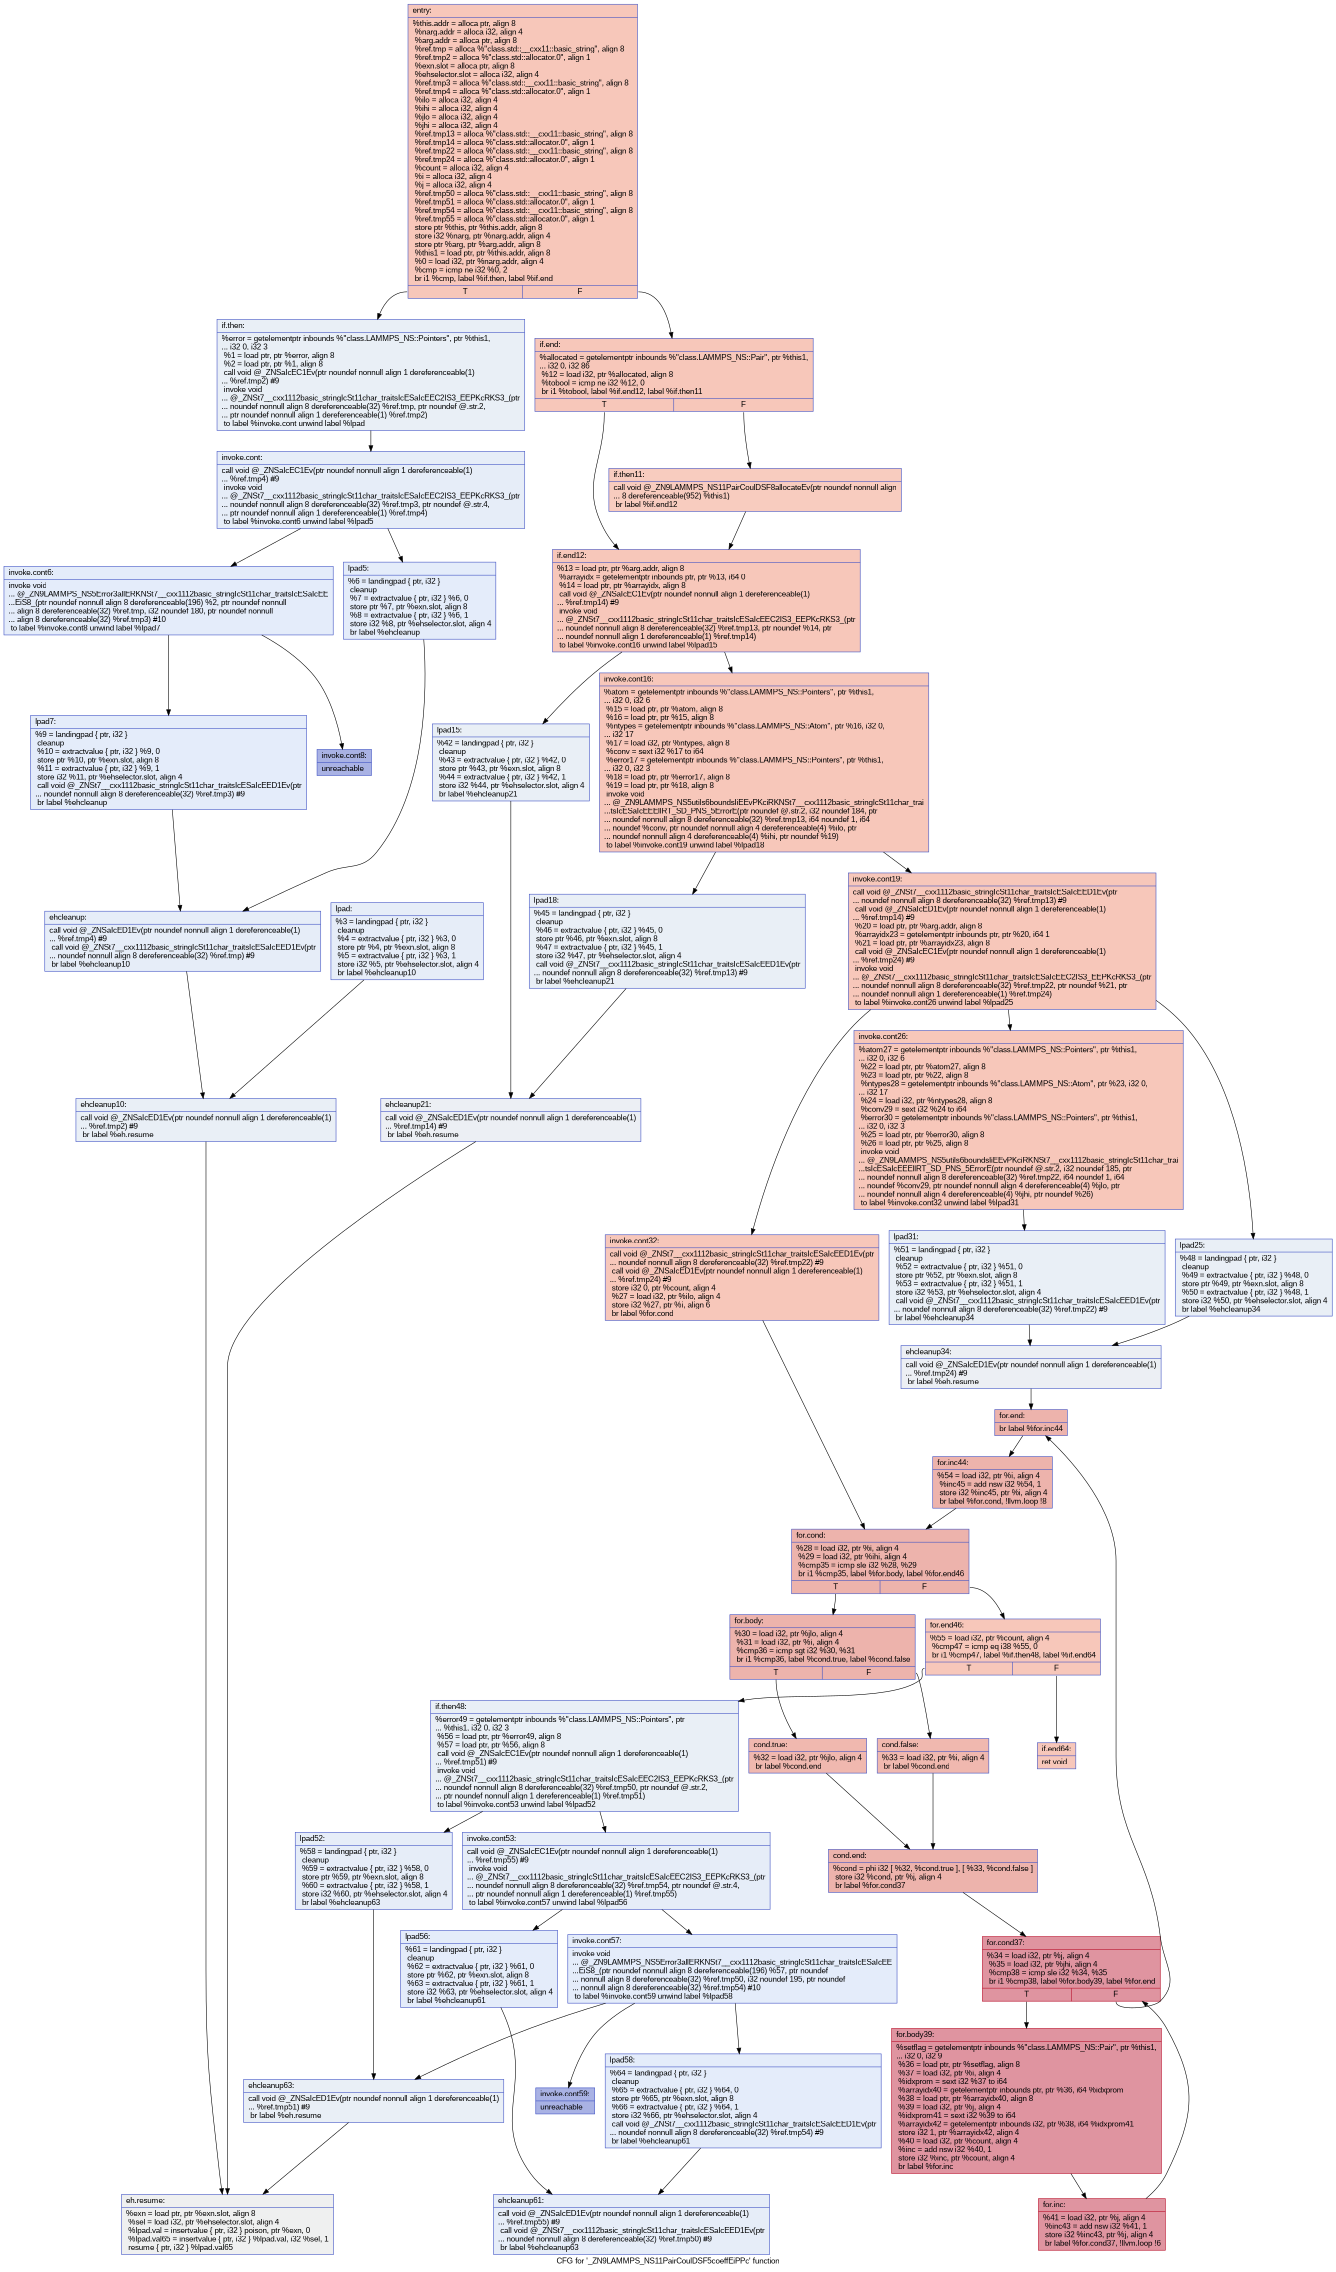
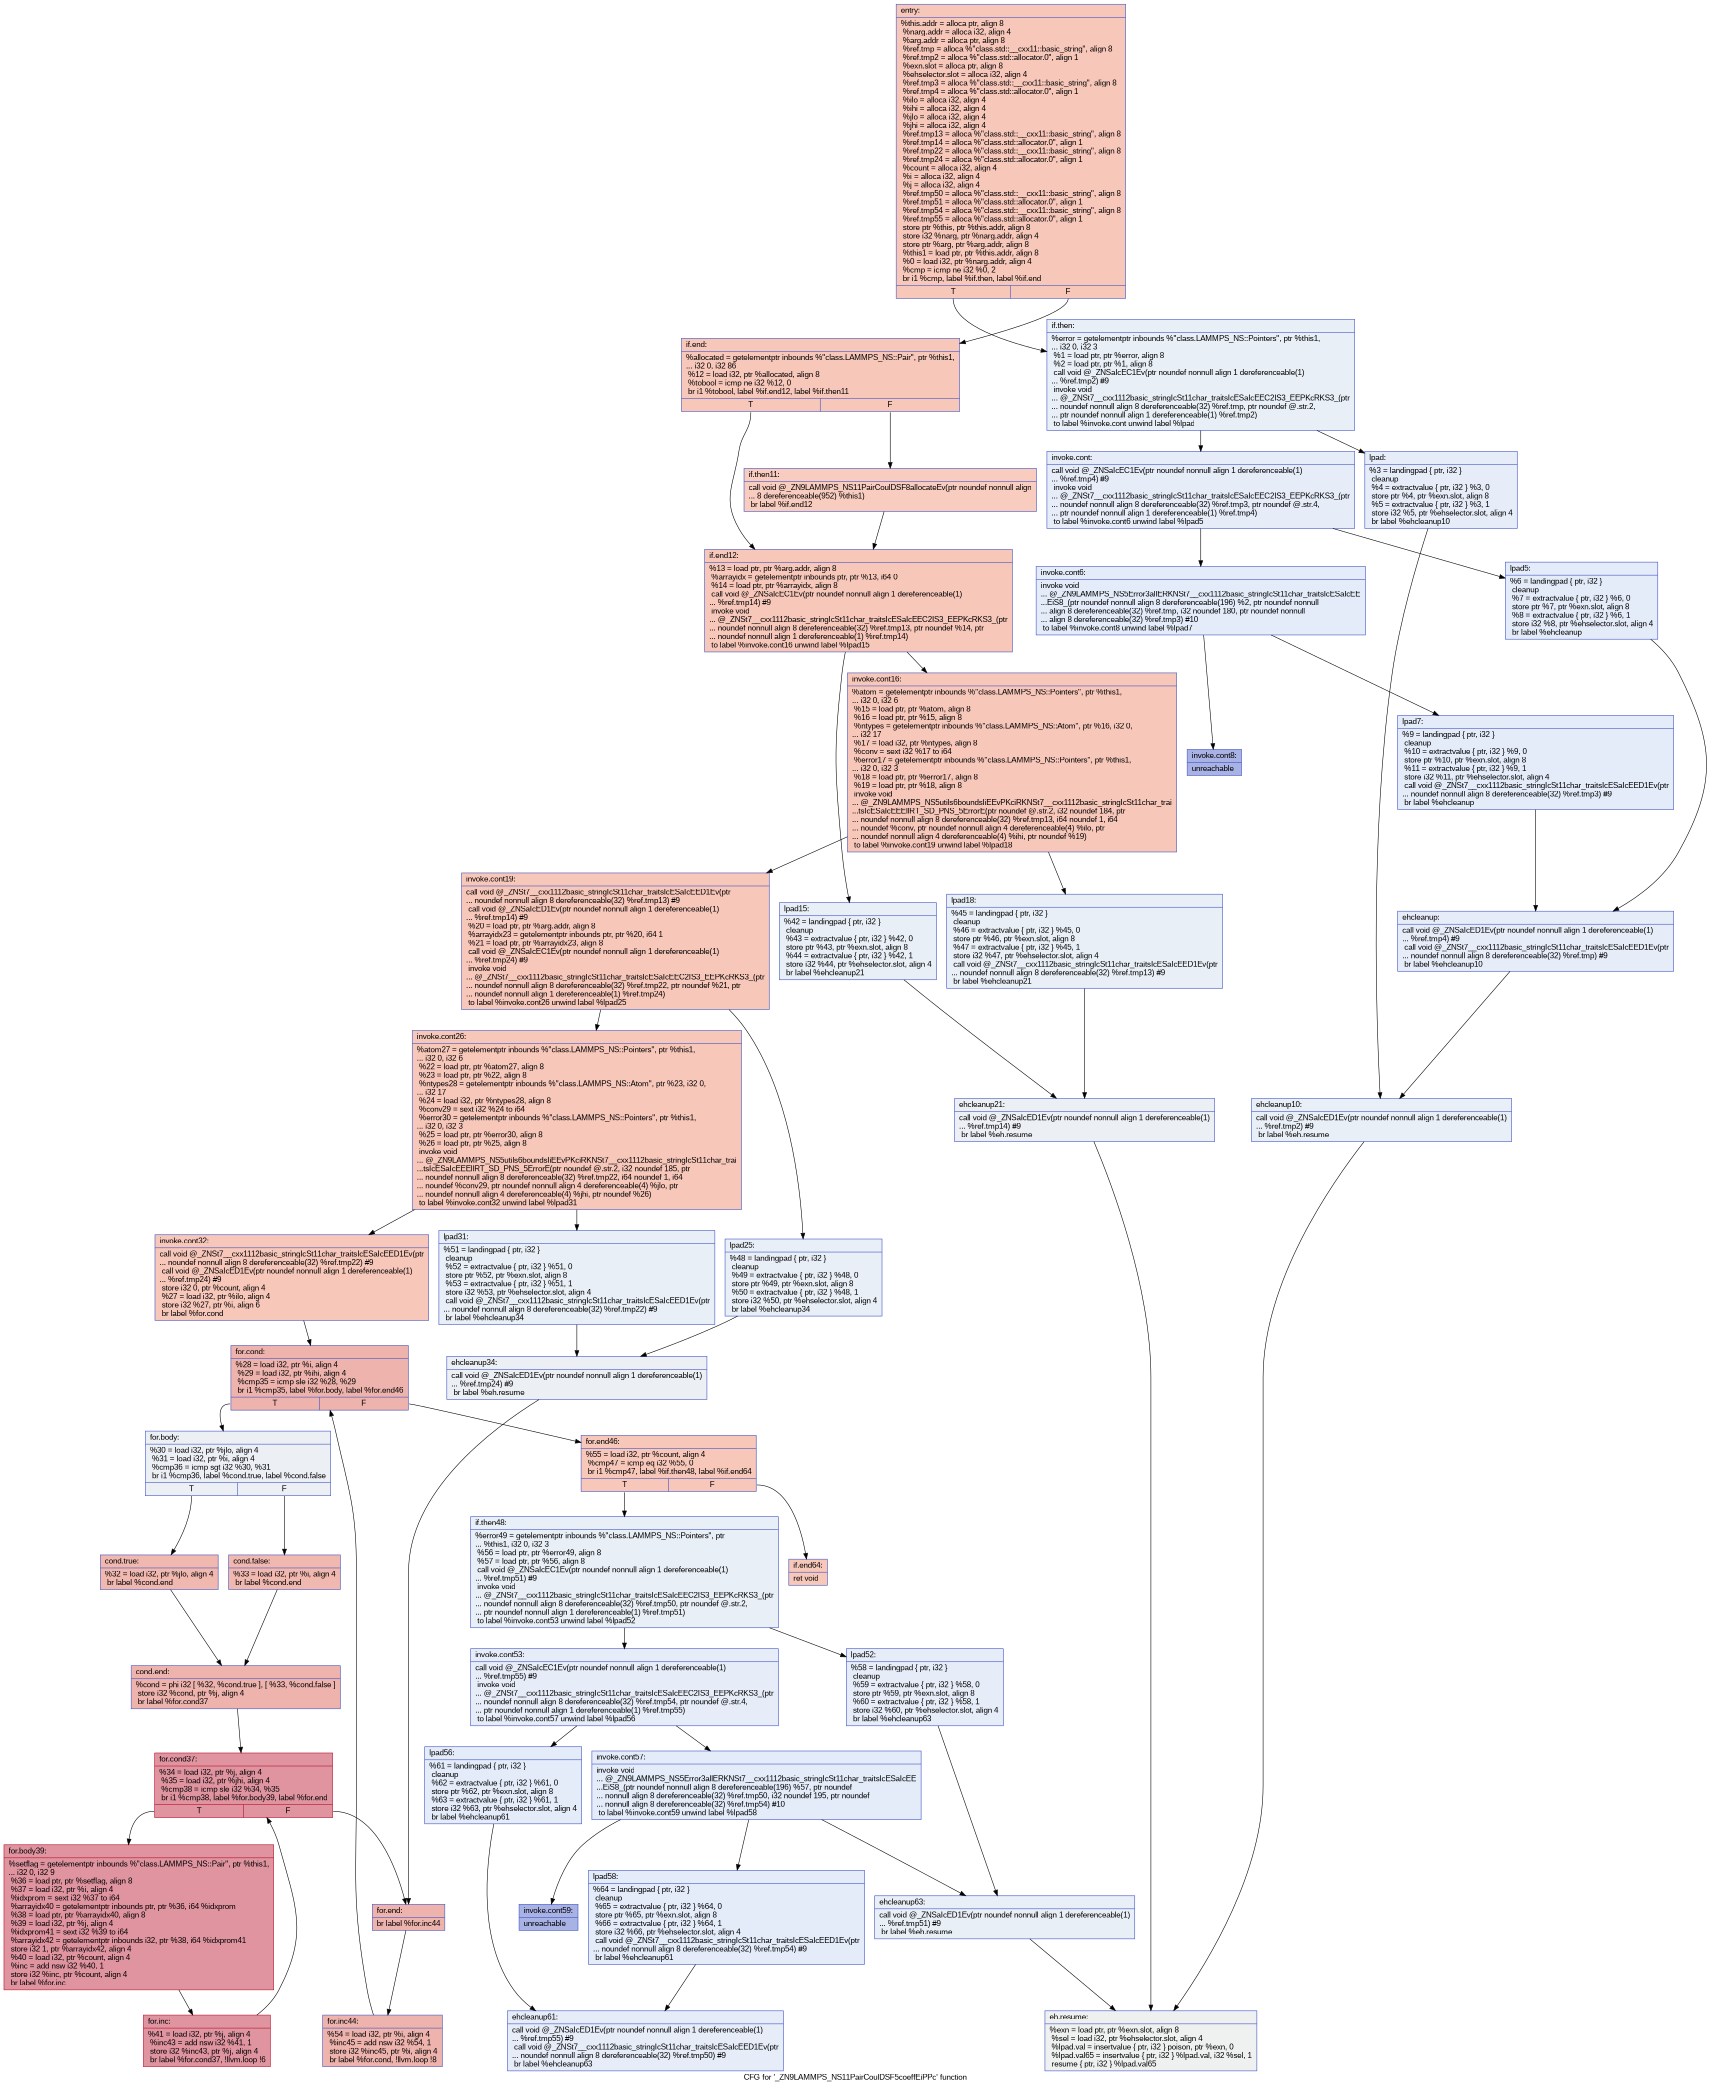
none -> (1338, 441)
(797, 1111) -> (394, 1221)
(823, 1647) -> (238, 1463)
(984, 1647) -> (639, 1463)
